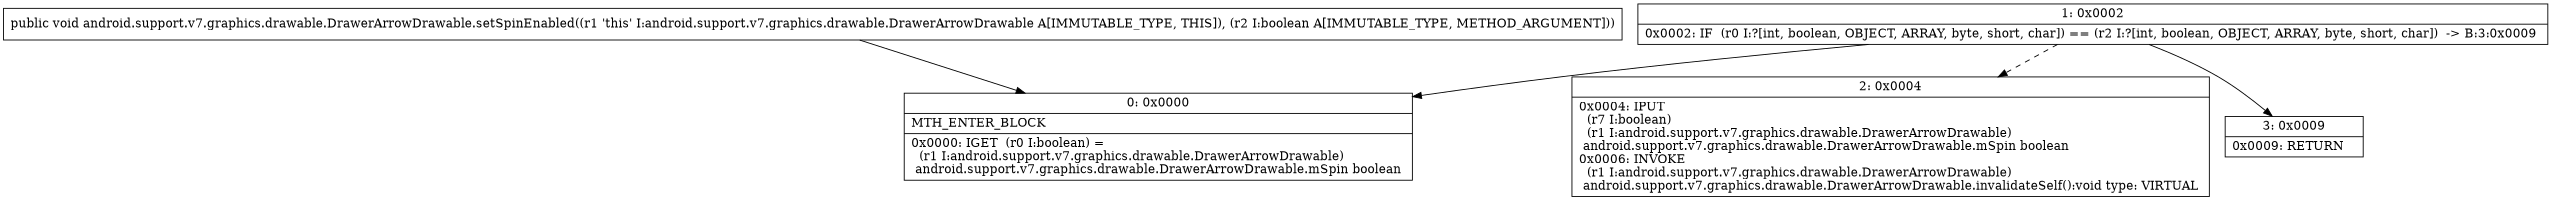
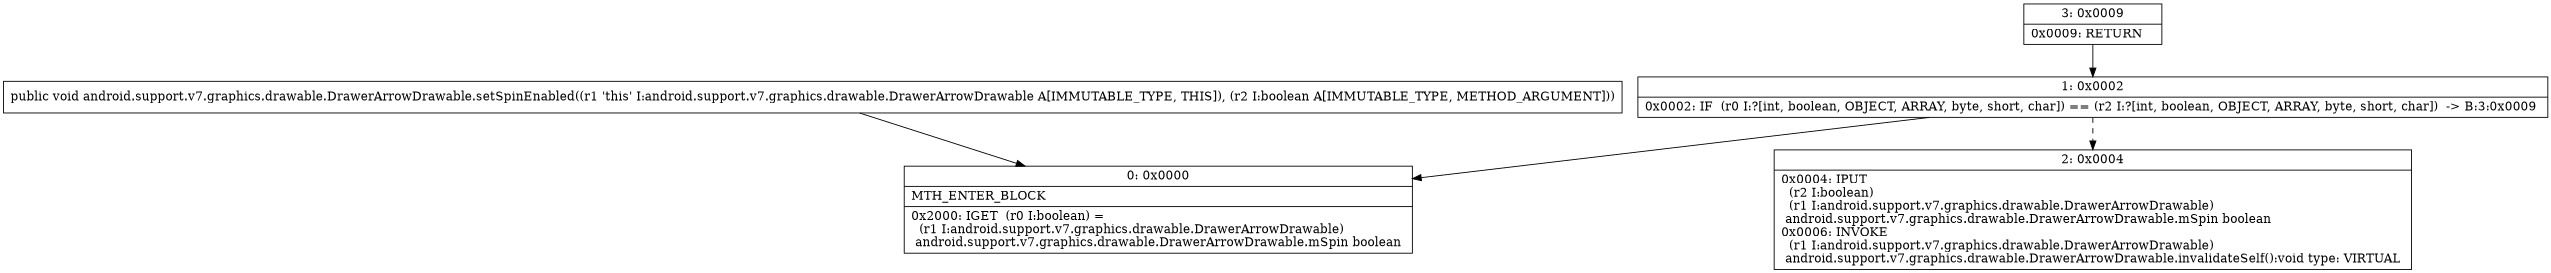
(2210, 72) -> (2093, 56)
(1626, 120) -> (1828, 193)
(1010, 143) -> (1010, 216)
